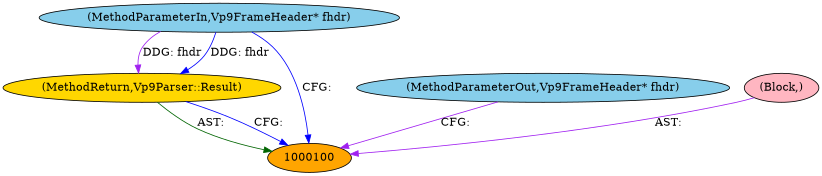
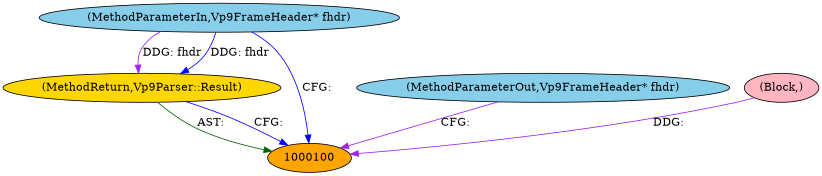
(670, 123) -> (670, 123)
